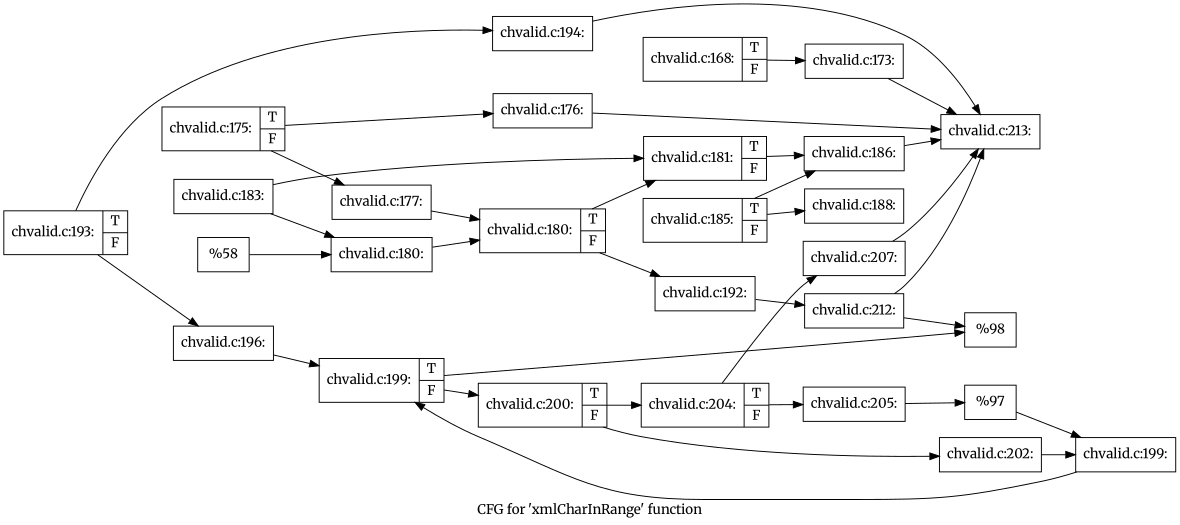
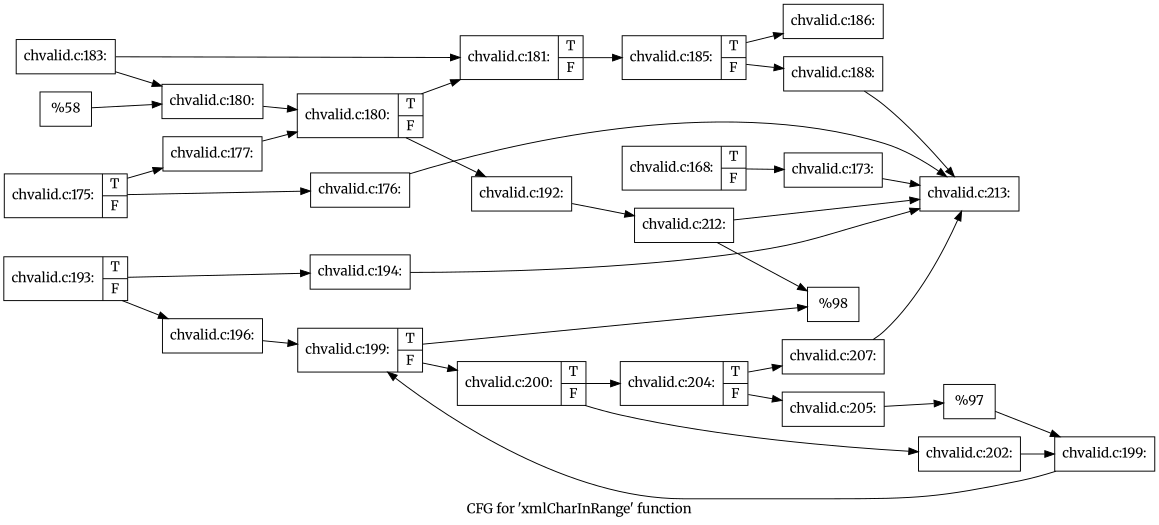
(918, 143) -> (909, 127)
(780, 156) -> (598, 58)
